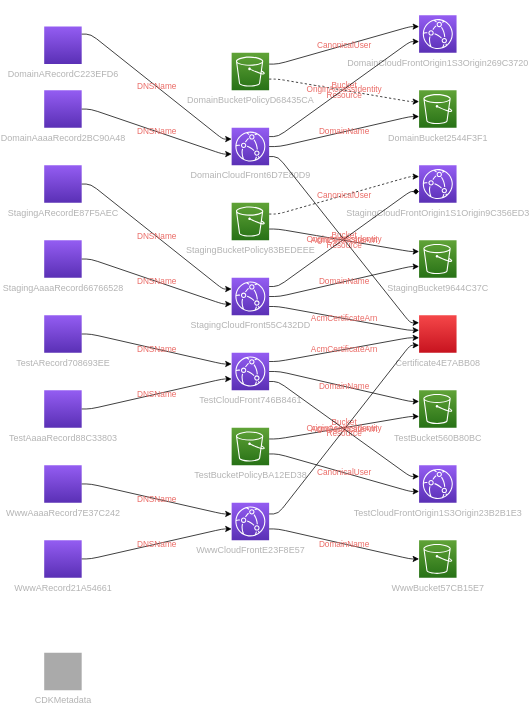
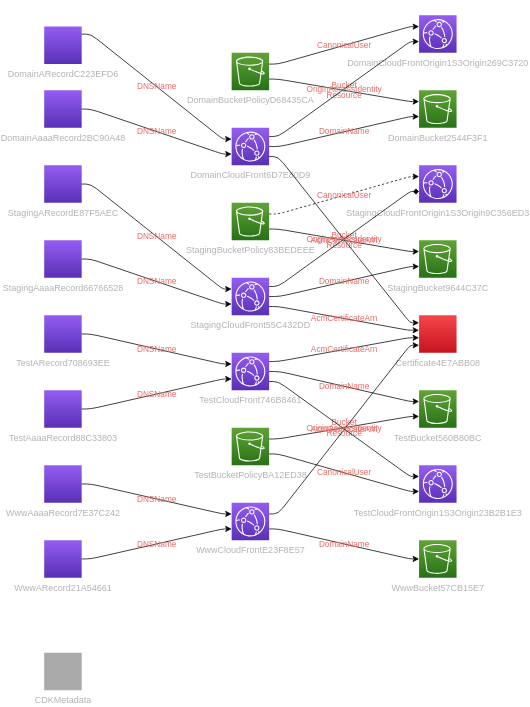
(309, 84) -> (309, 84)
(438, 214) -> (438, 214)
